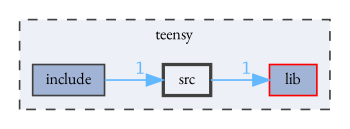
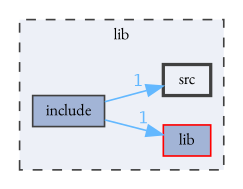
(175, 35) -> (122, 35)
(232, 80) -> (126, 125)
